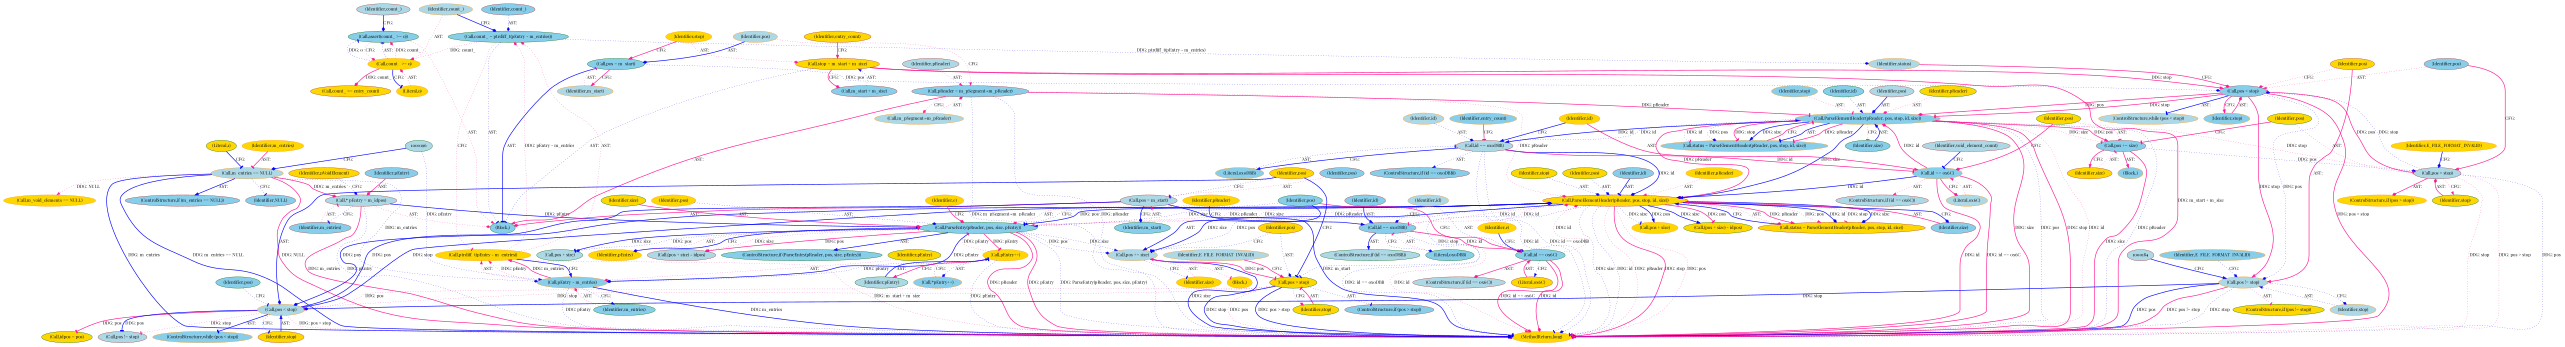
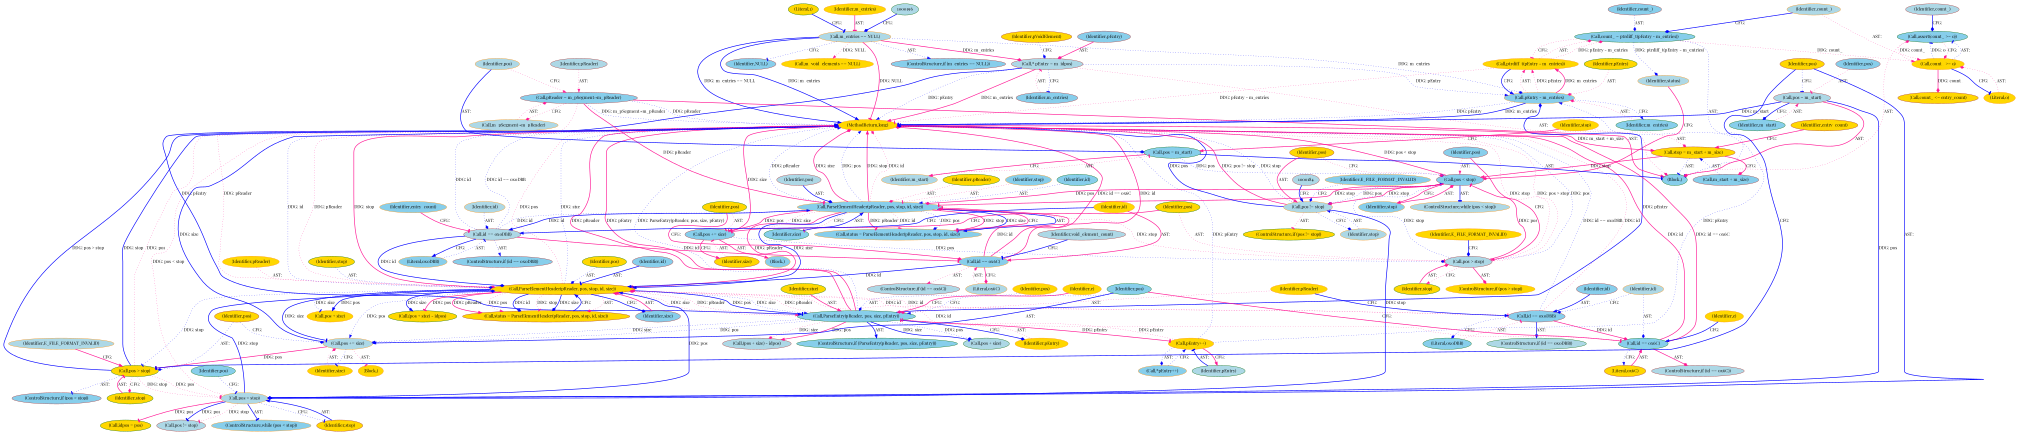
(1914, 82) -> (1275, 127)
(216, 186) -> (899, 50)
(430, 260) -> (1297, 67)
(897, 296) -> (1244, 98)
